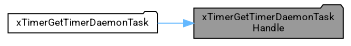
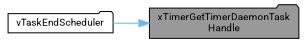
(83, 23) -> (61, 23)
